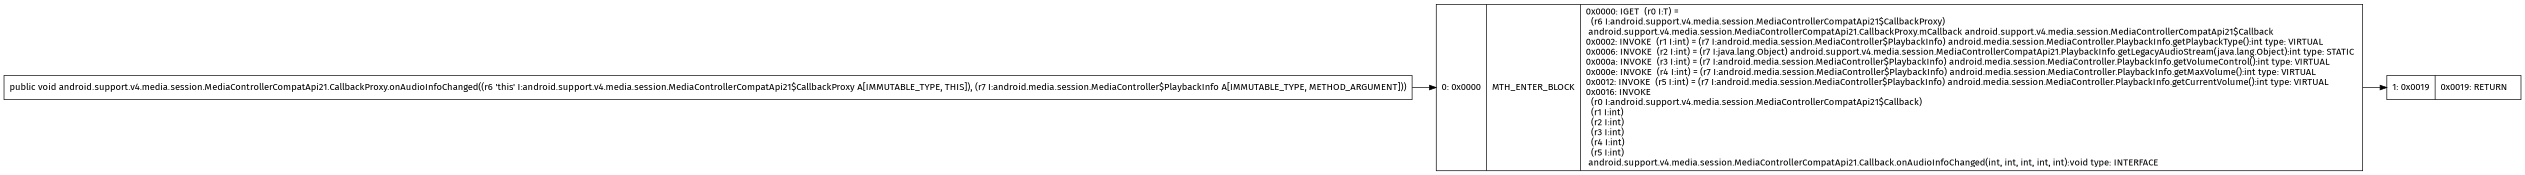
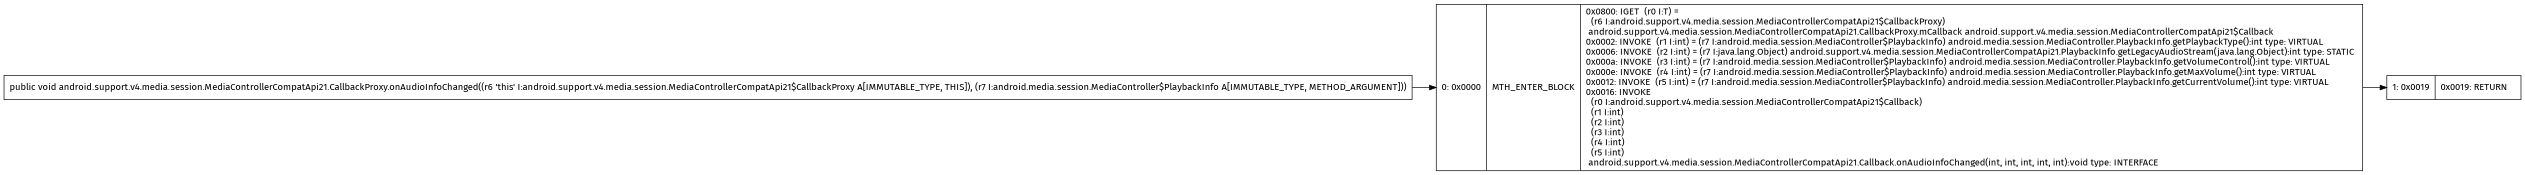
(1633, 12) -> (1633, 12)
